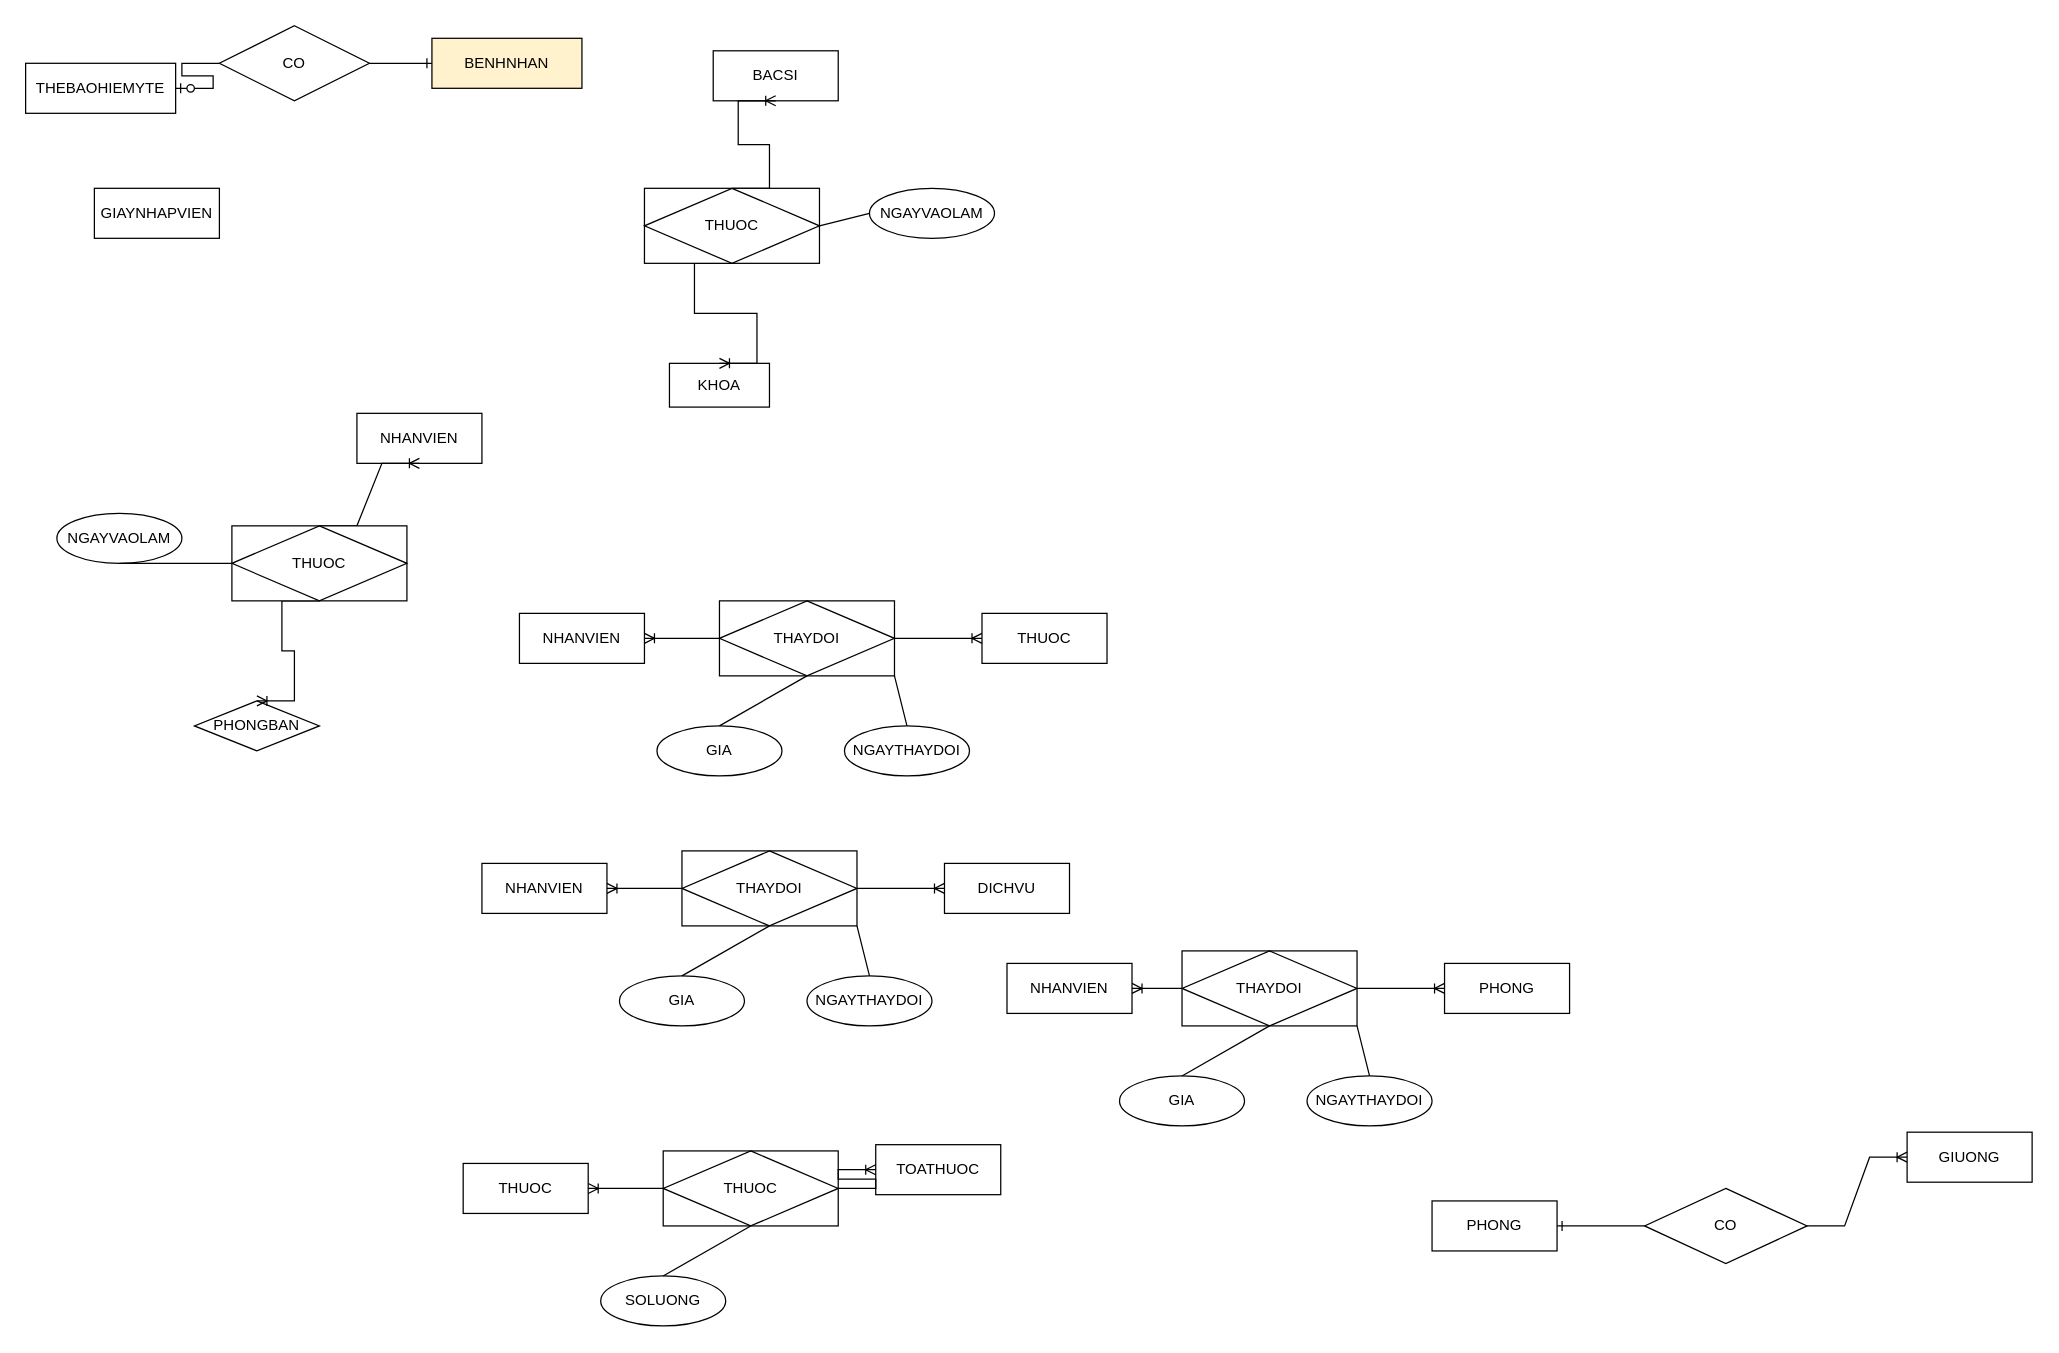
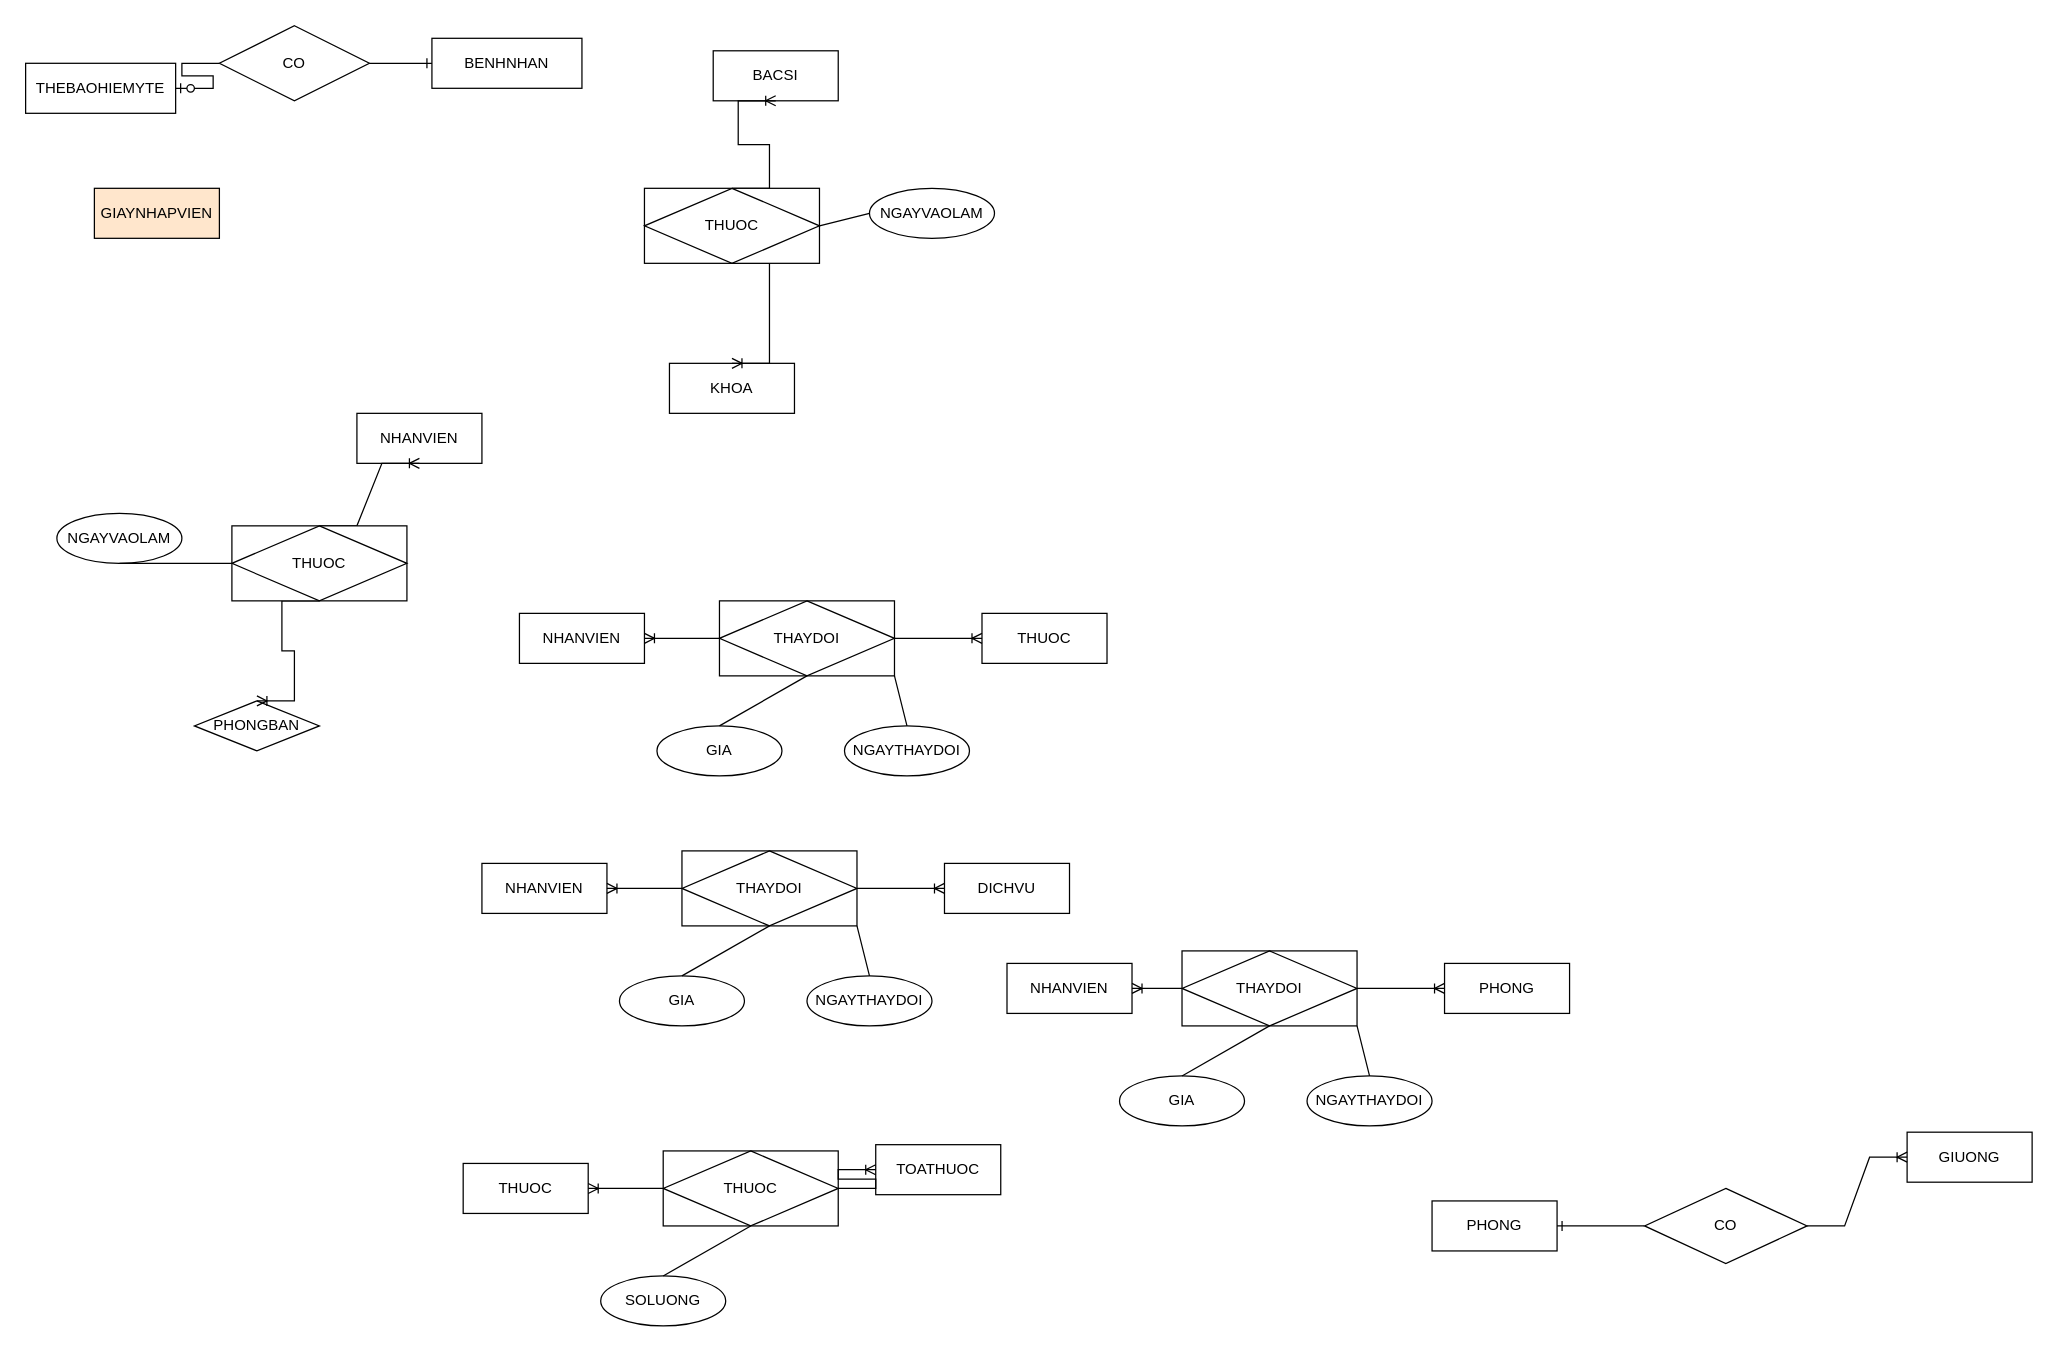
(507, 63) -> (507, 63)
(157, 213) -> (157, 213)
(719, 385) -> (732, 388)
